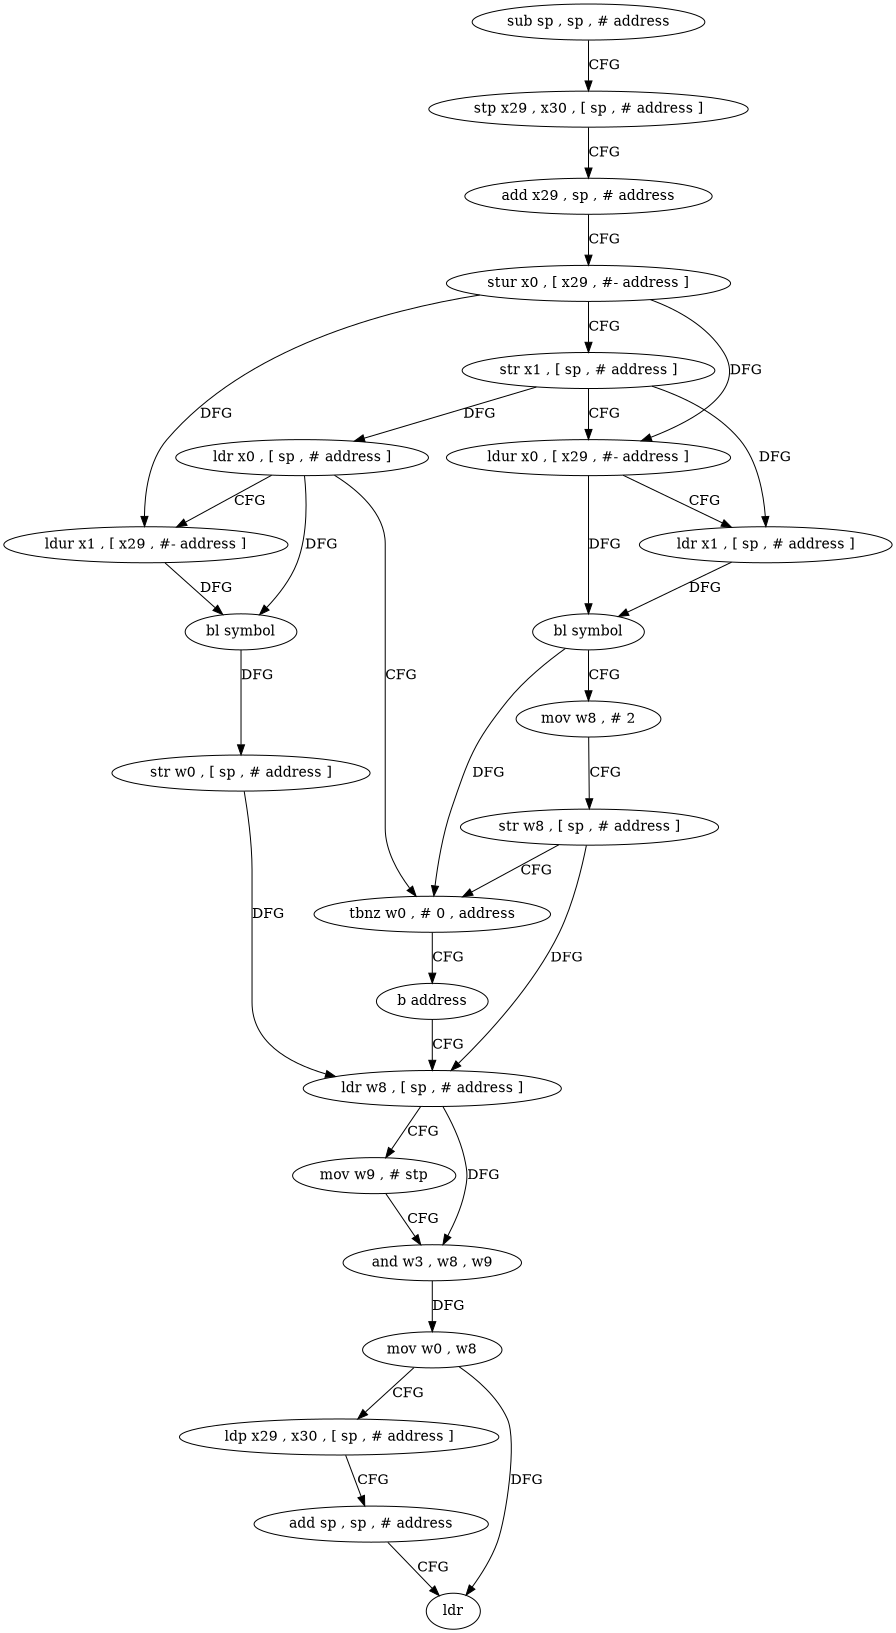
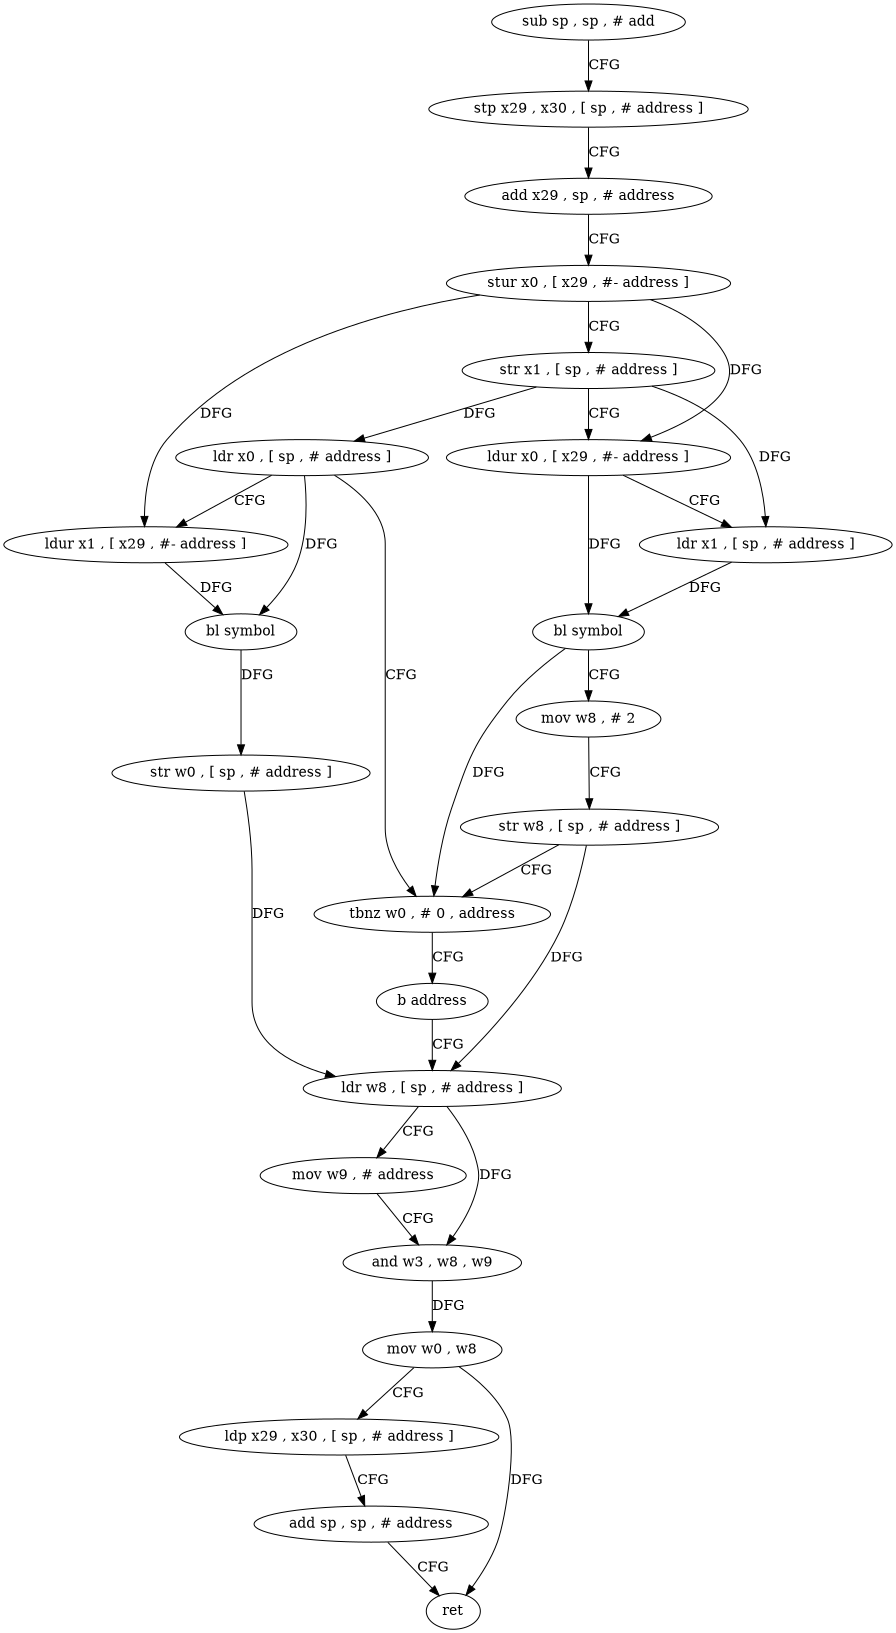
(589, 22) -> (589, 22)
(374, 1176) -> (363, 1176)
(453, 1611) -> (453, 1611)
